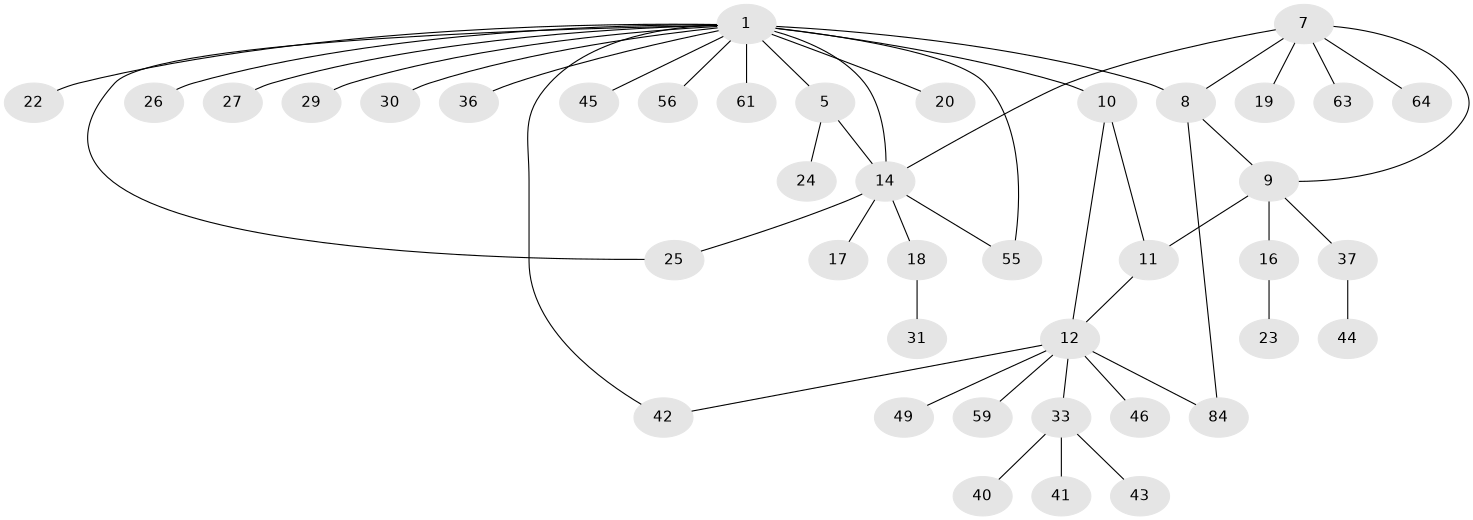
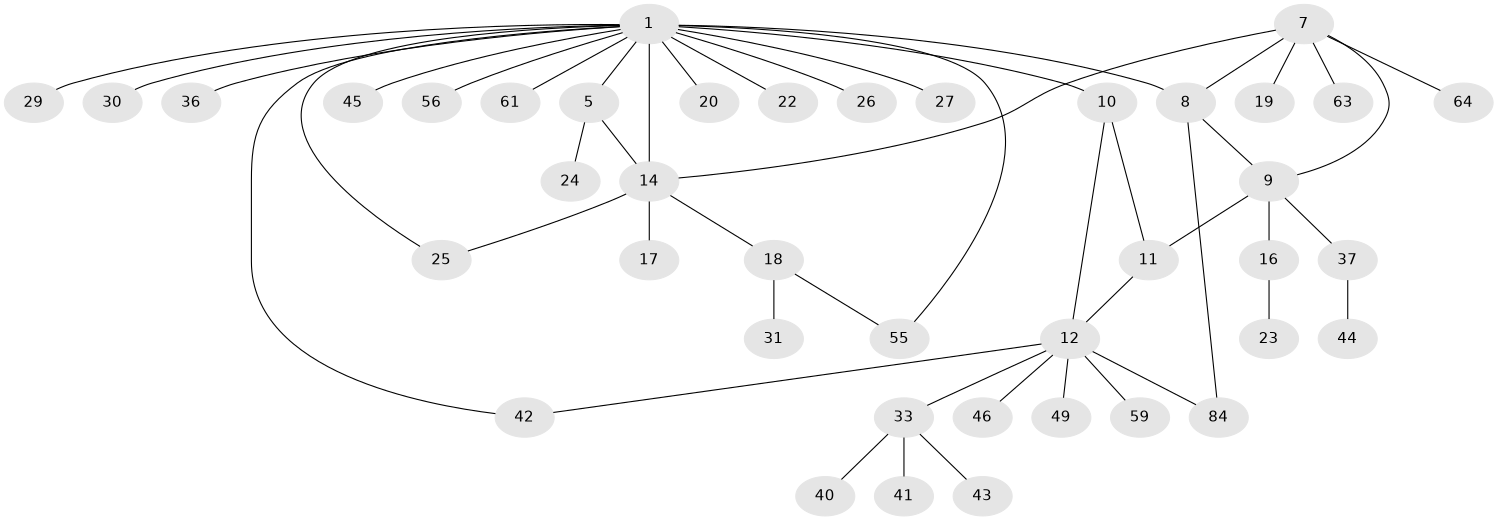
(949, 221) -> (837, 299)
